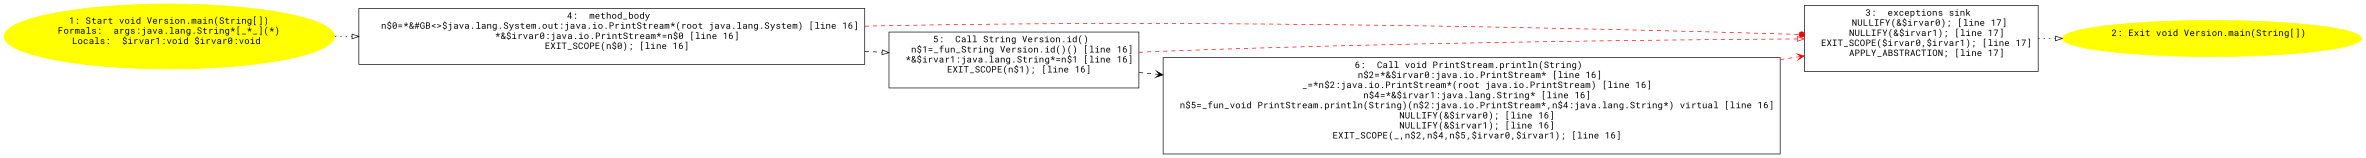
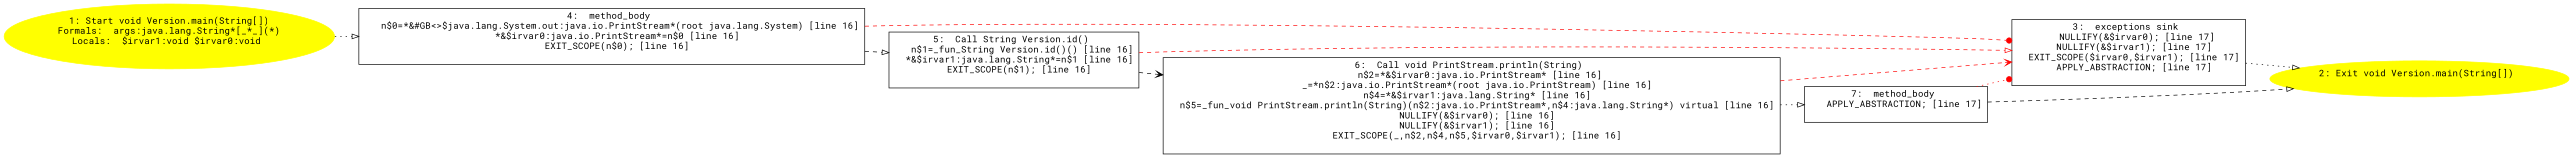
none -> (1896, 104)
